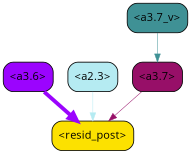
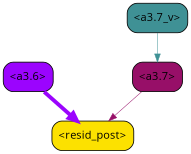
(93, 77) -> none
